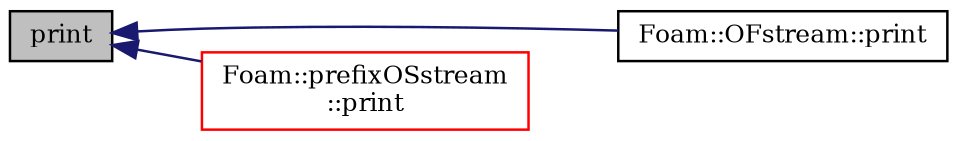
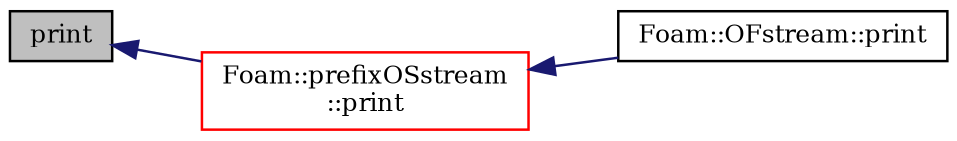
(378, 27) -> (586, 62)
